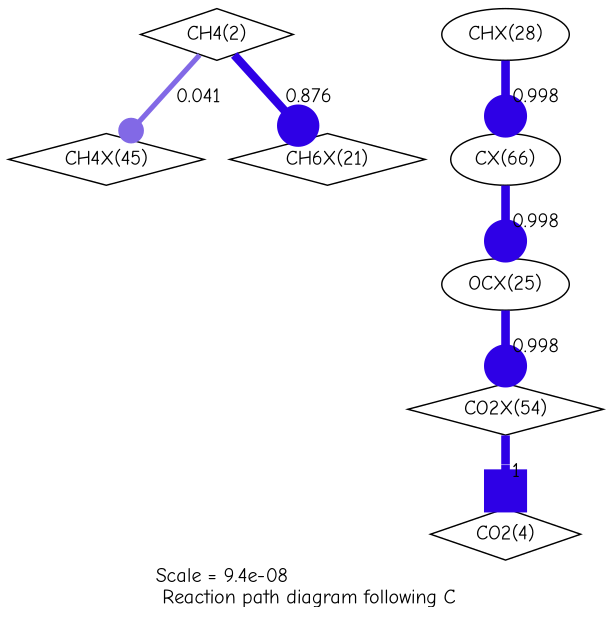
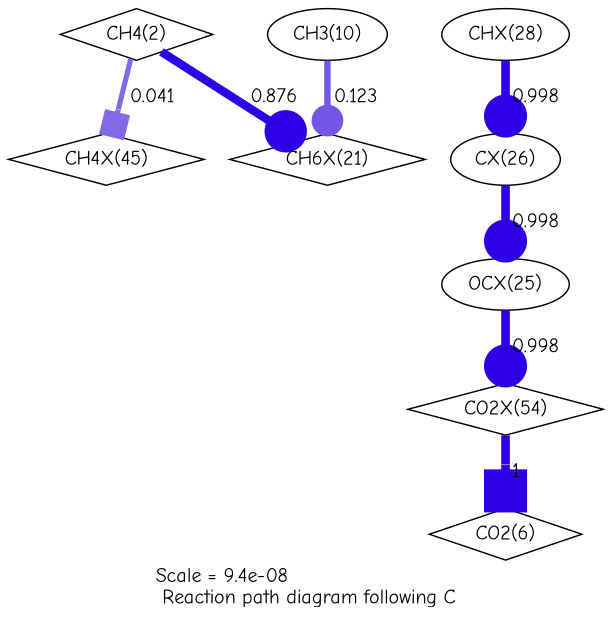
none -> (327, 34)
(169, 89) -> (125, 84)
(506, 159) -> (506, 159)
(506, 534) -> (506, 534)
